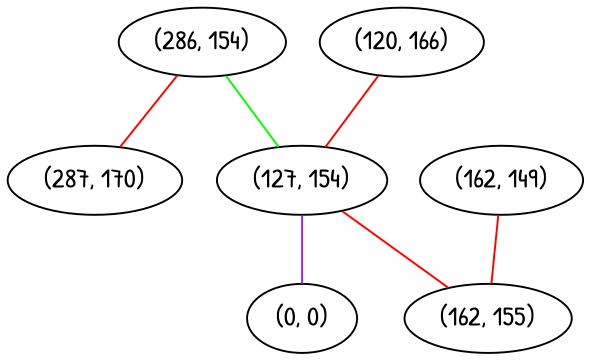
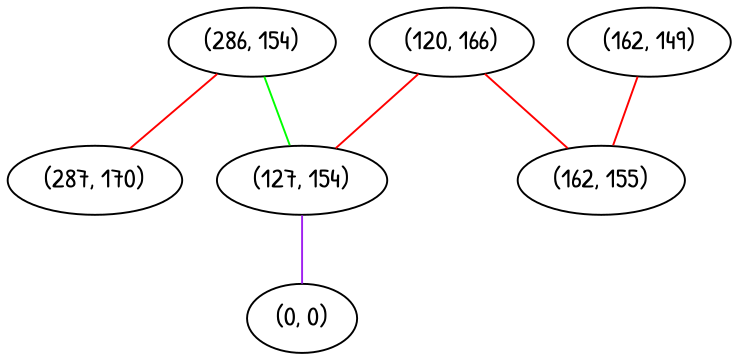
(395, 250) -> (526, 111)
